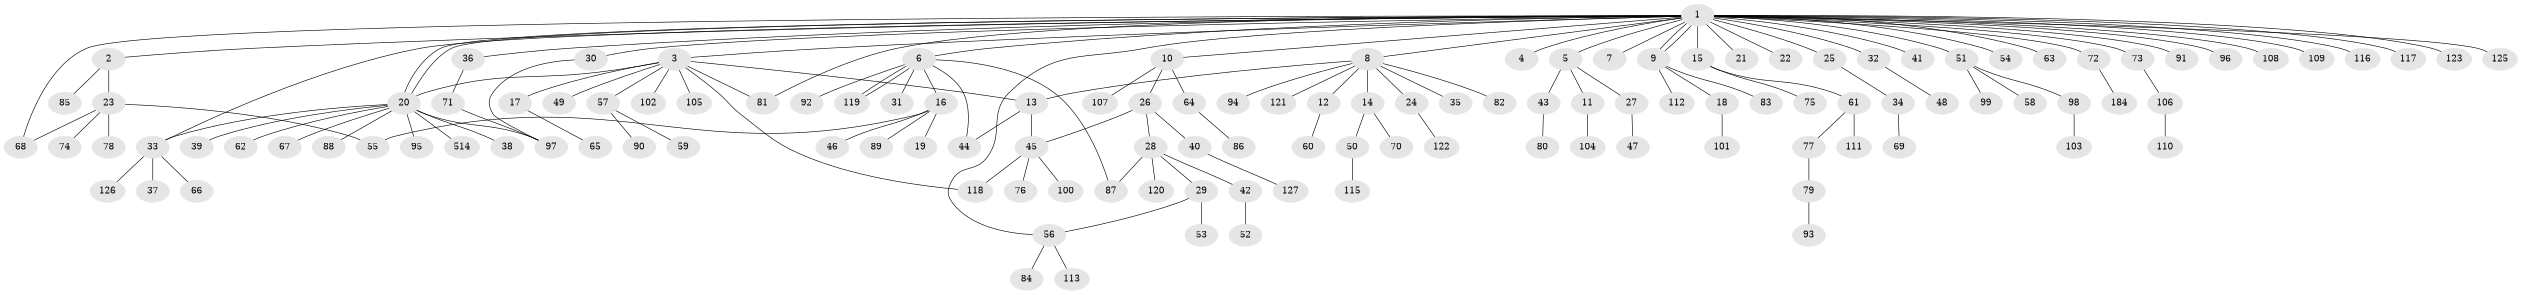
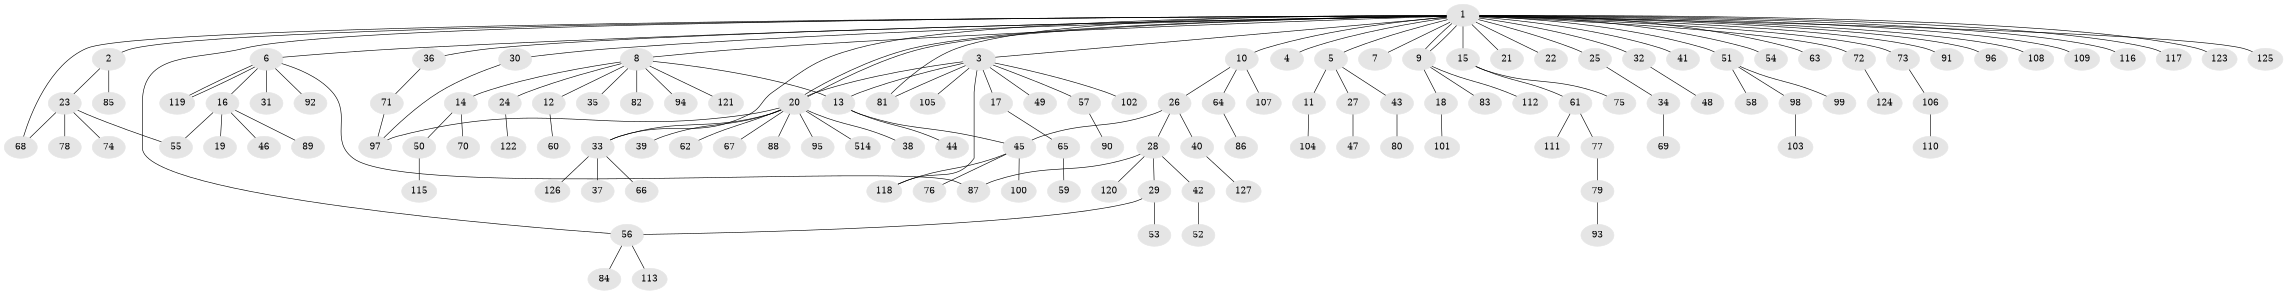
(966, 98) -> none
(2119, 103) -> (1885, 103)
(649, 128) -> (1064, 173)
